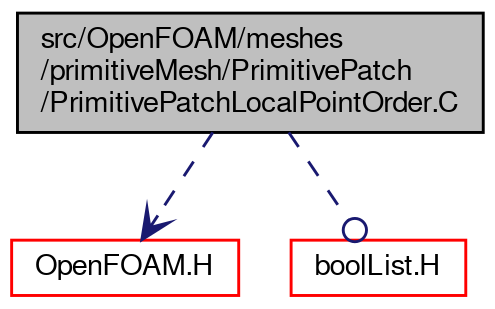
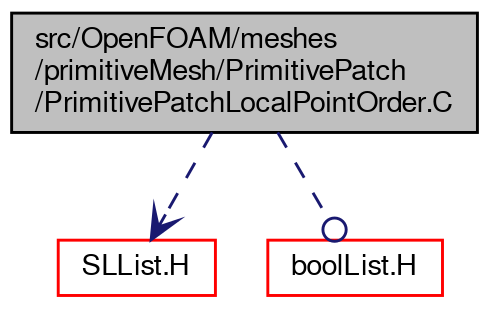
(125, 268) -> (137, 268)
